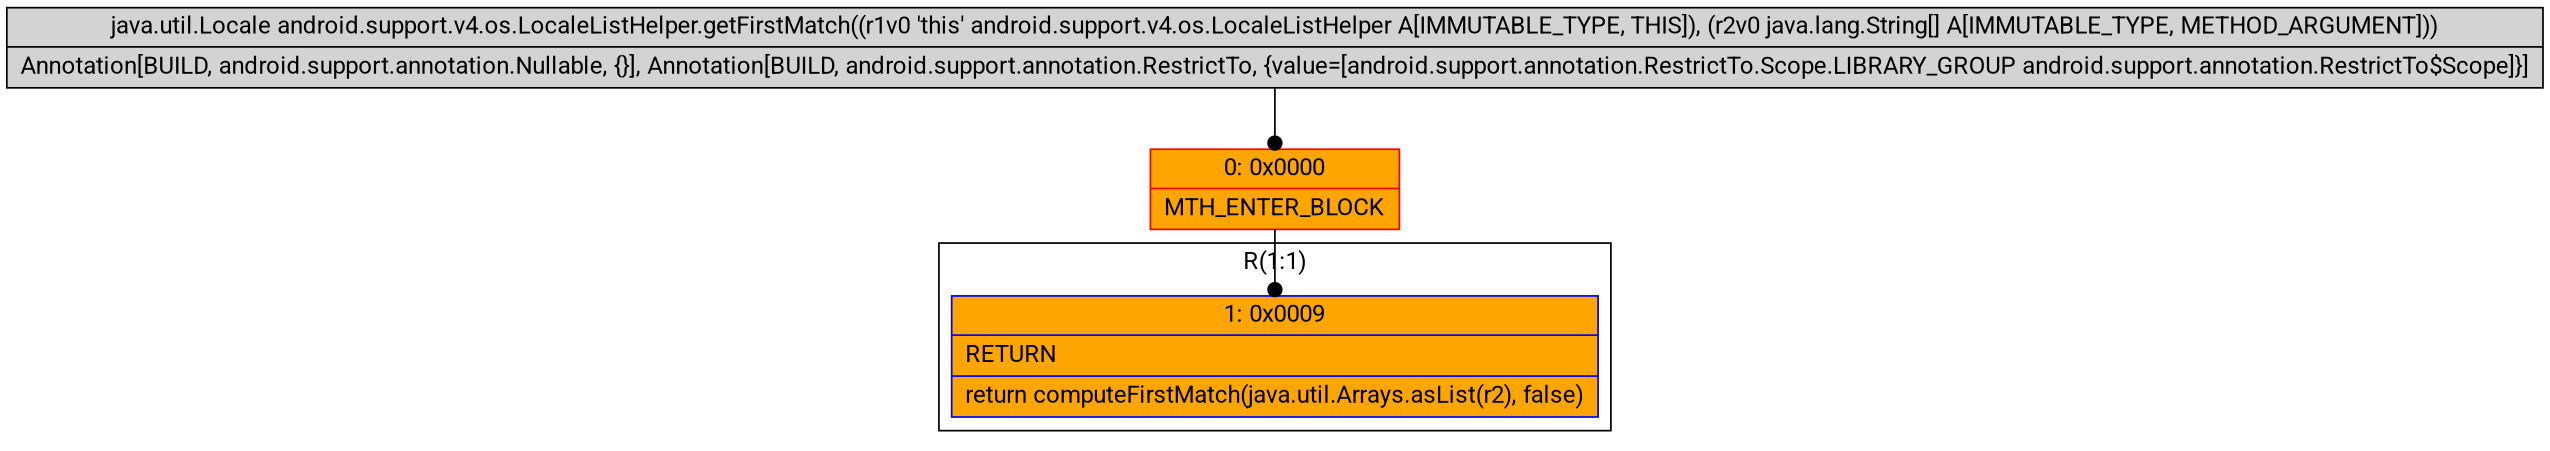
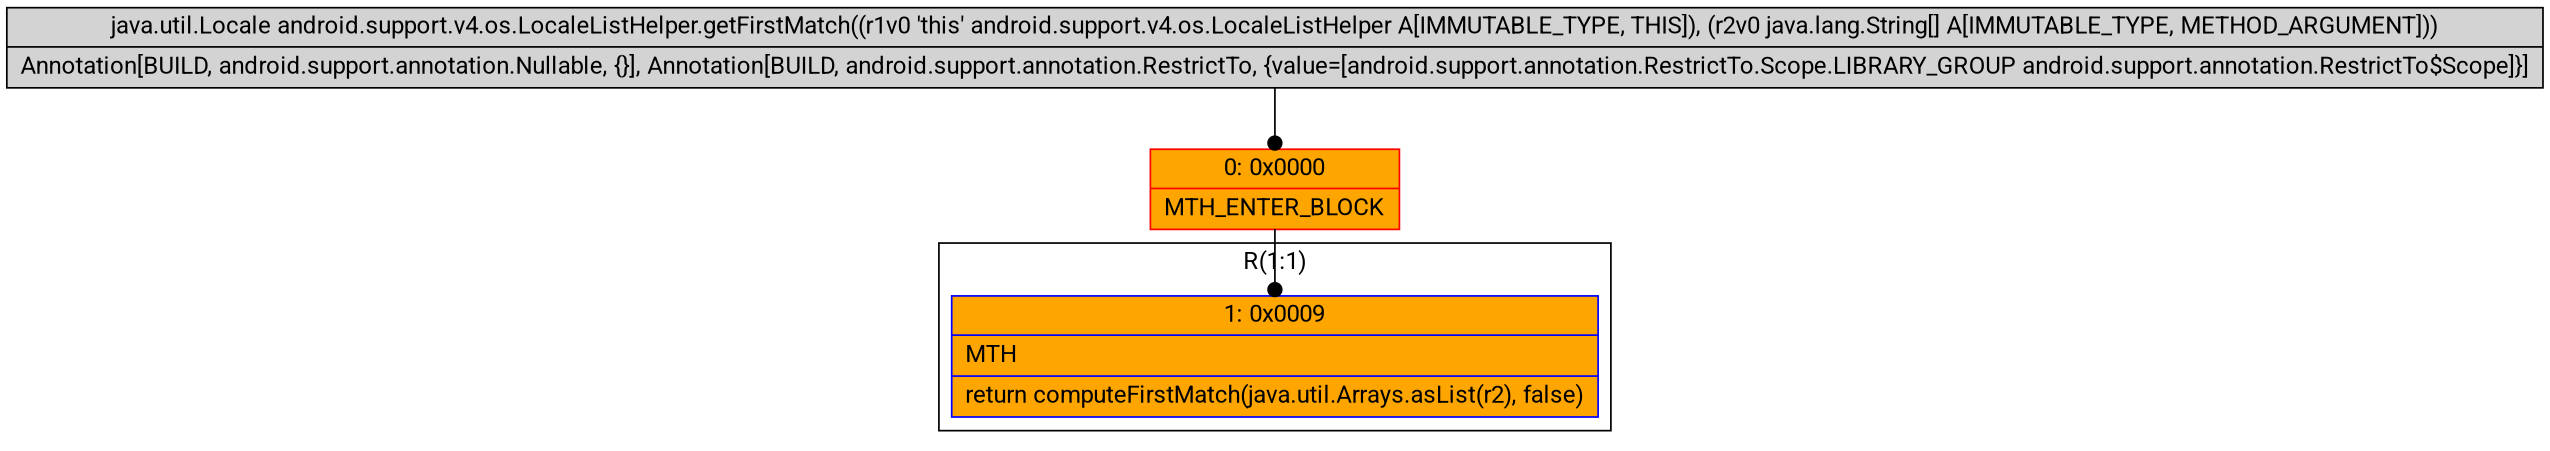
(1011, 355) -> (992, 355)
